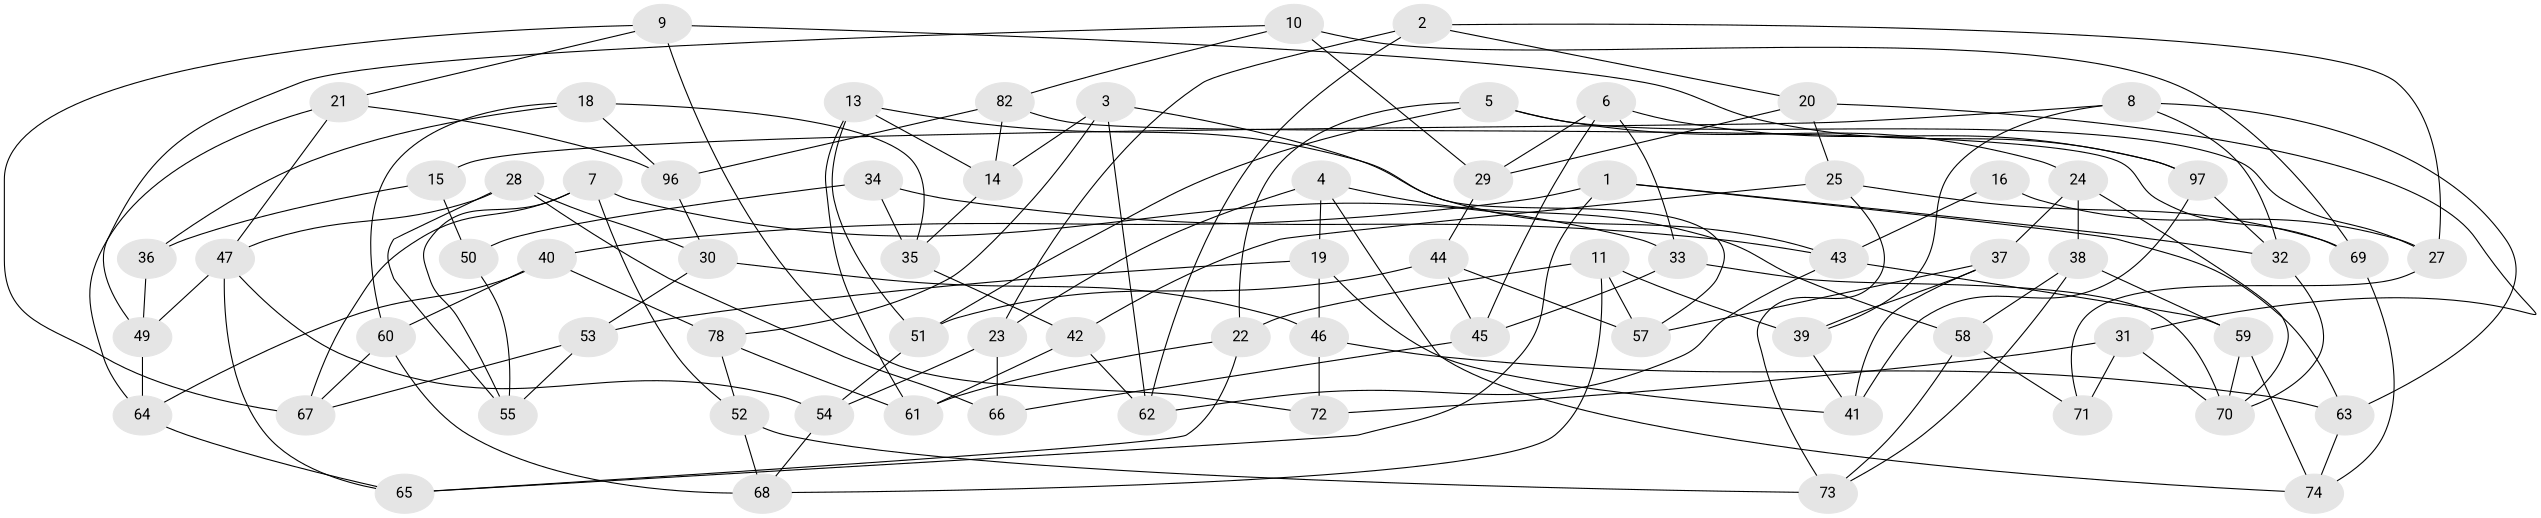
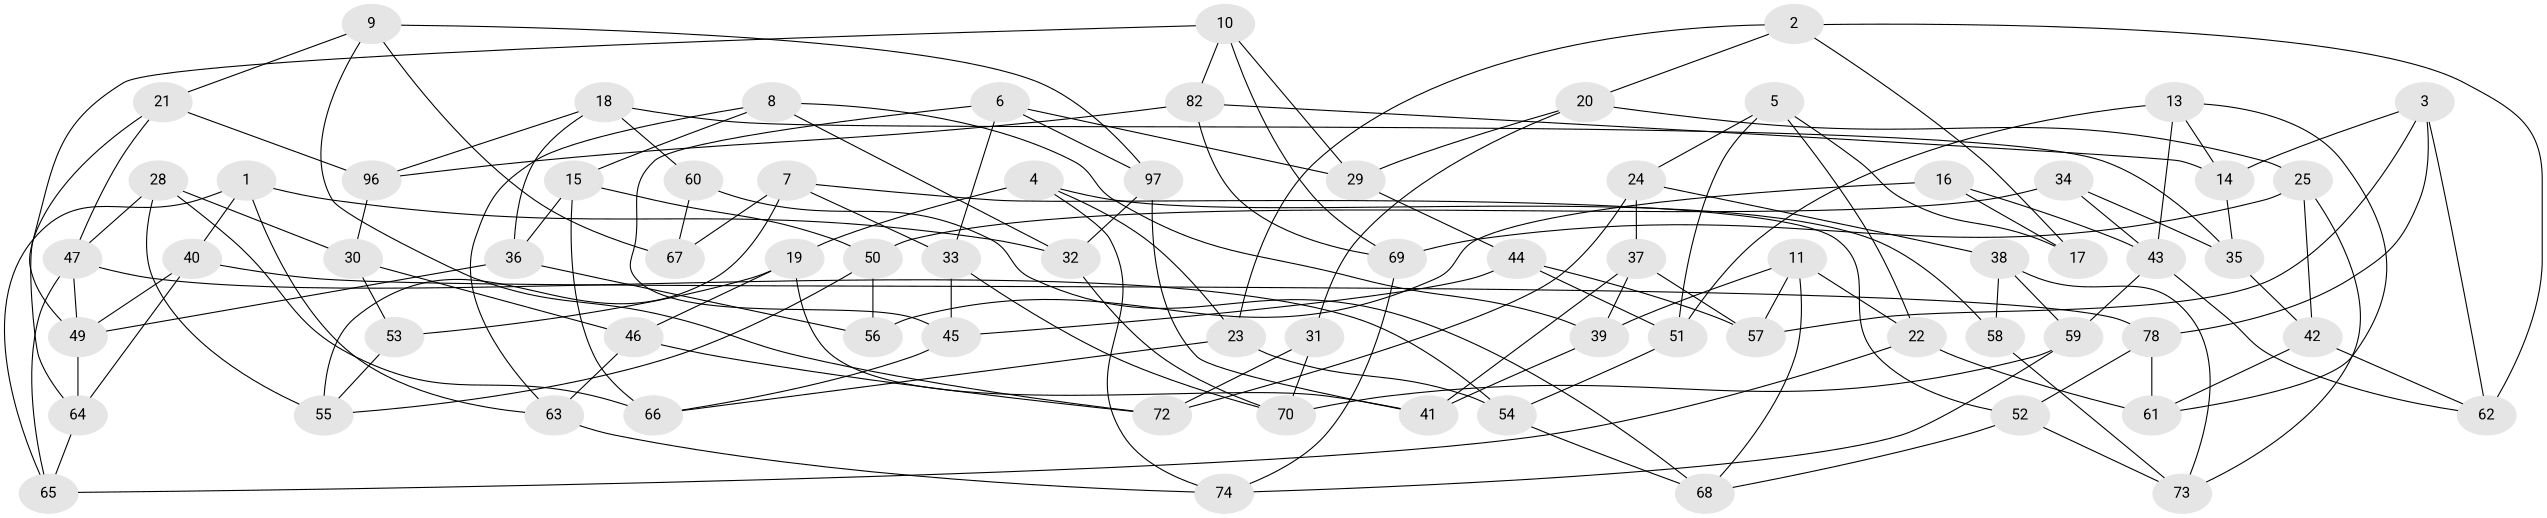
(2202, 257) -> (1426, 335)
(2437, 259) -> (2078, 259)
(467, 298) -> (135, 298)
none -> (584, 330)
none -> (873, 337)
(447, 376) -> none
(2083, 415) -> none
